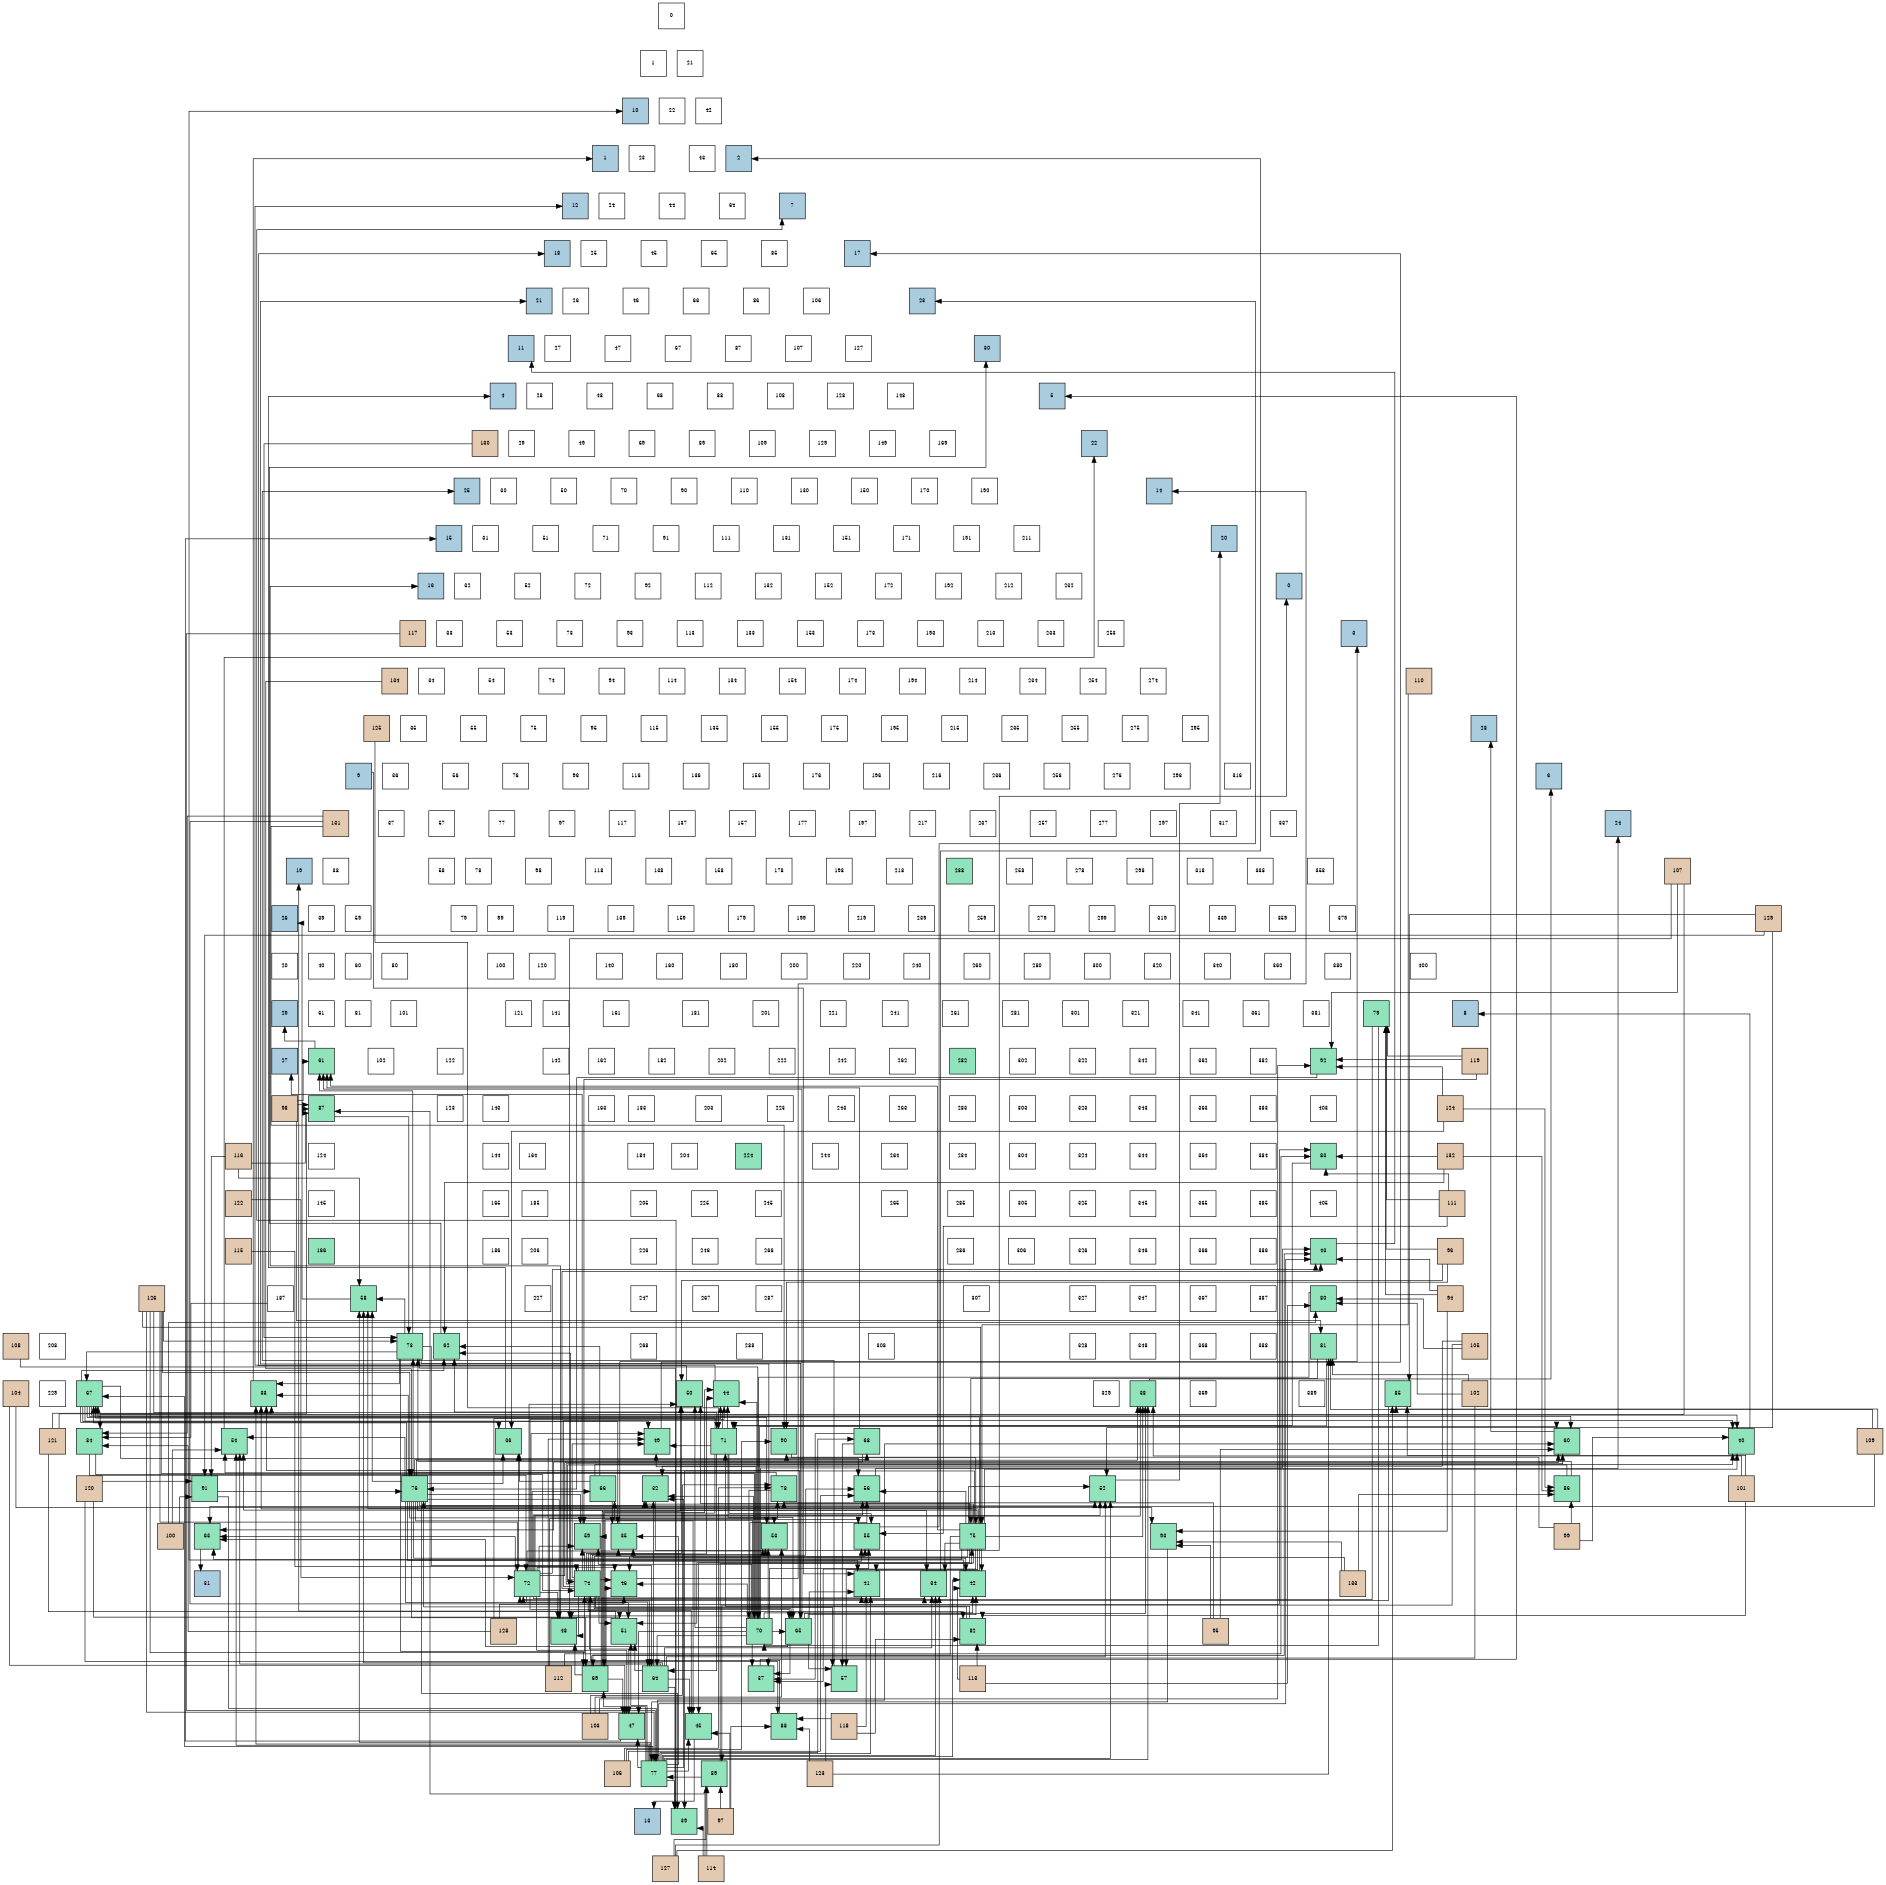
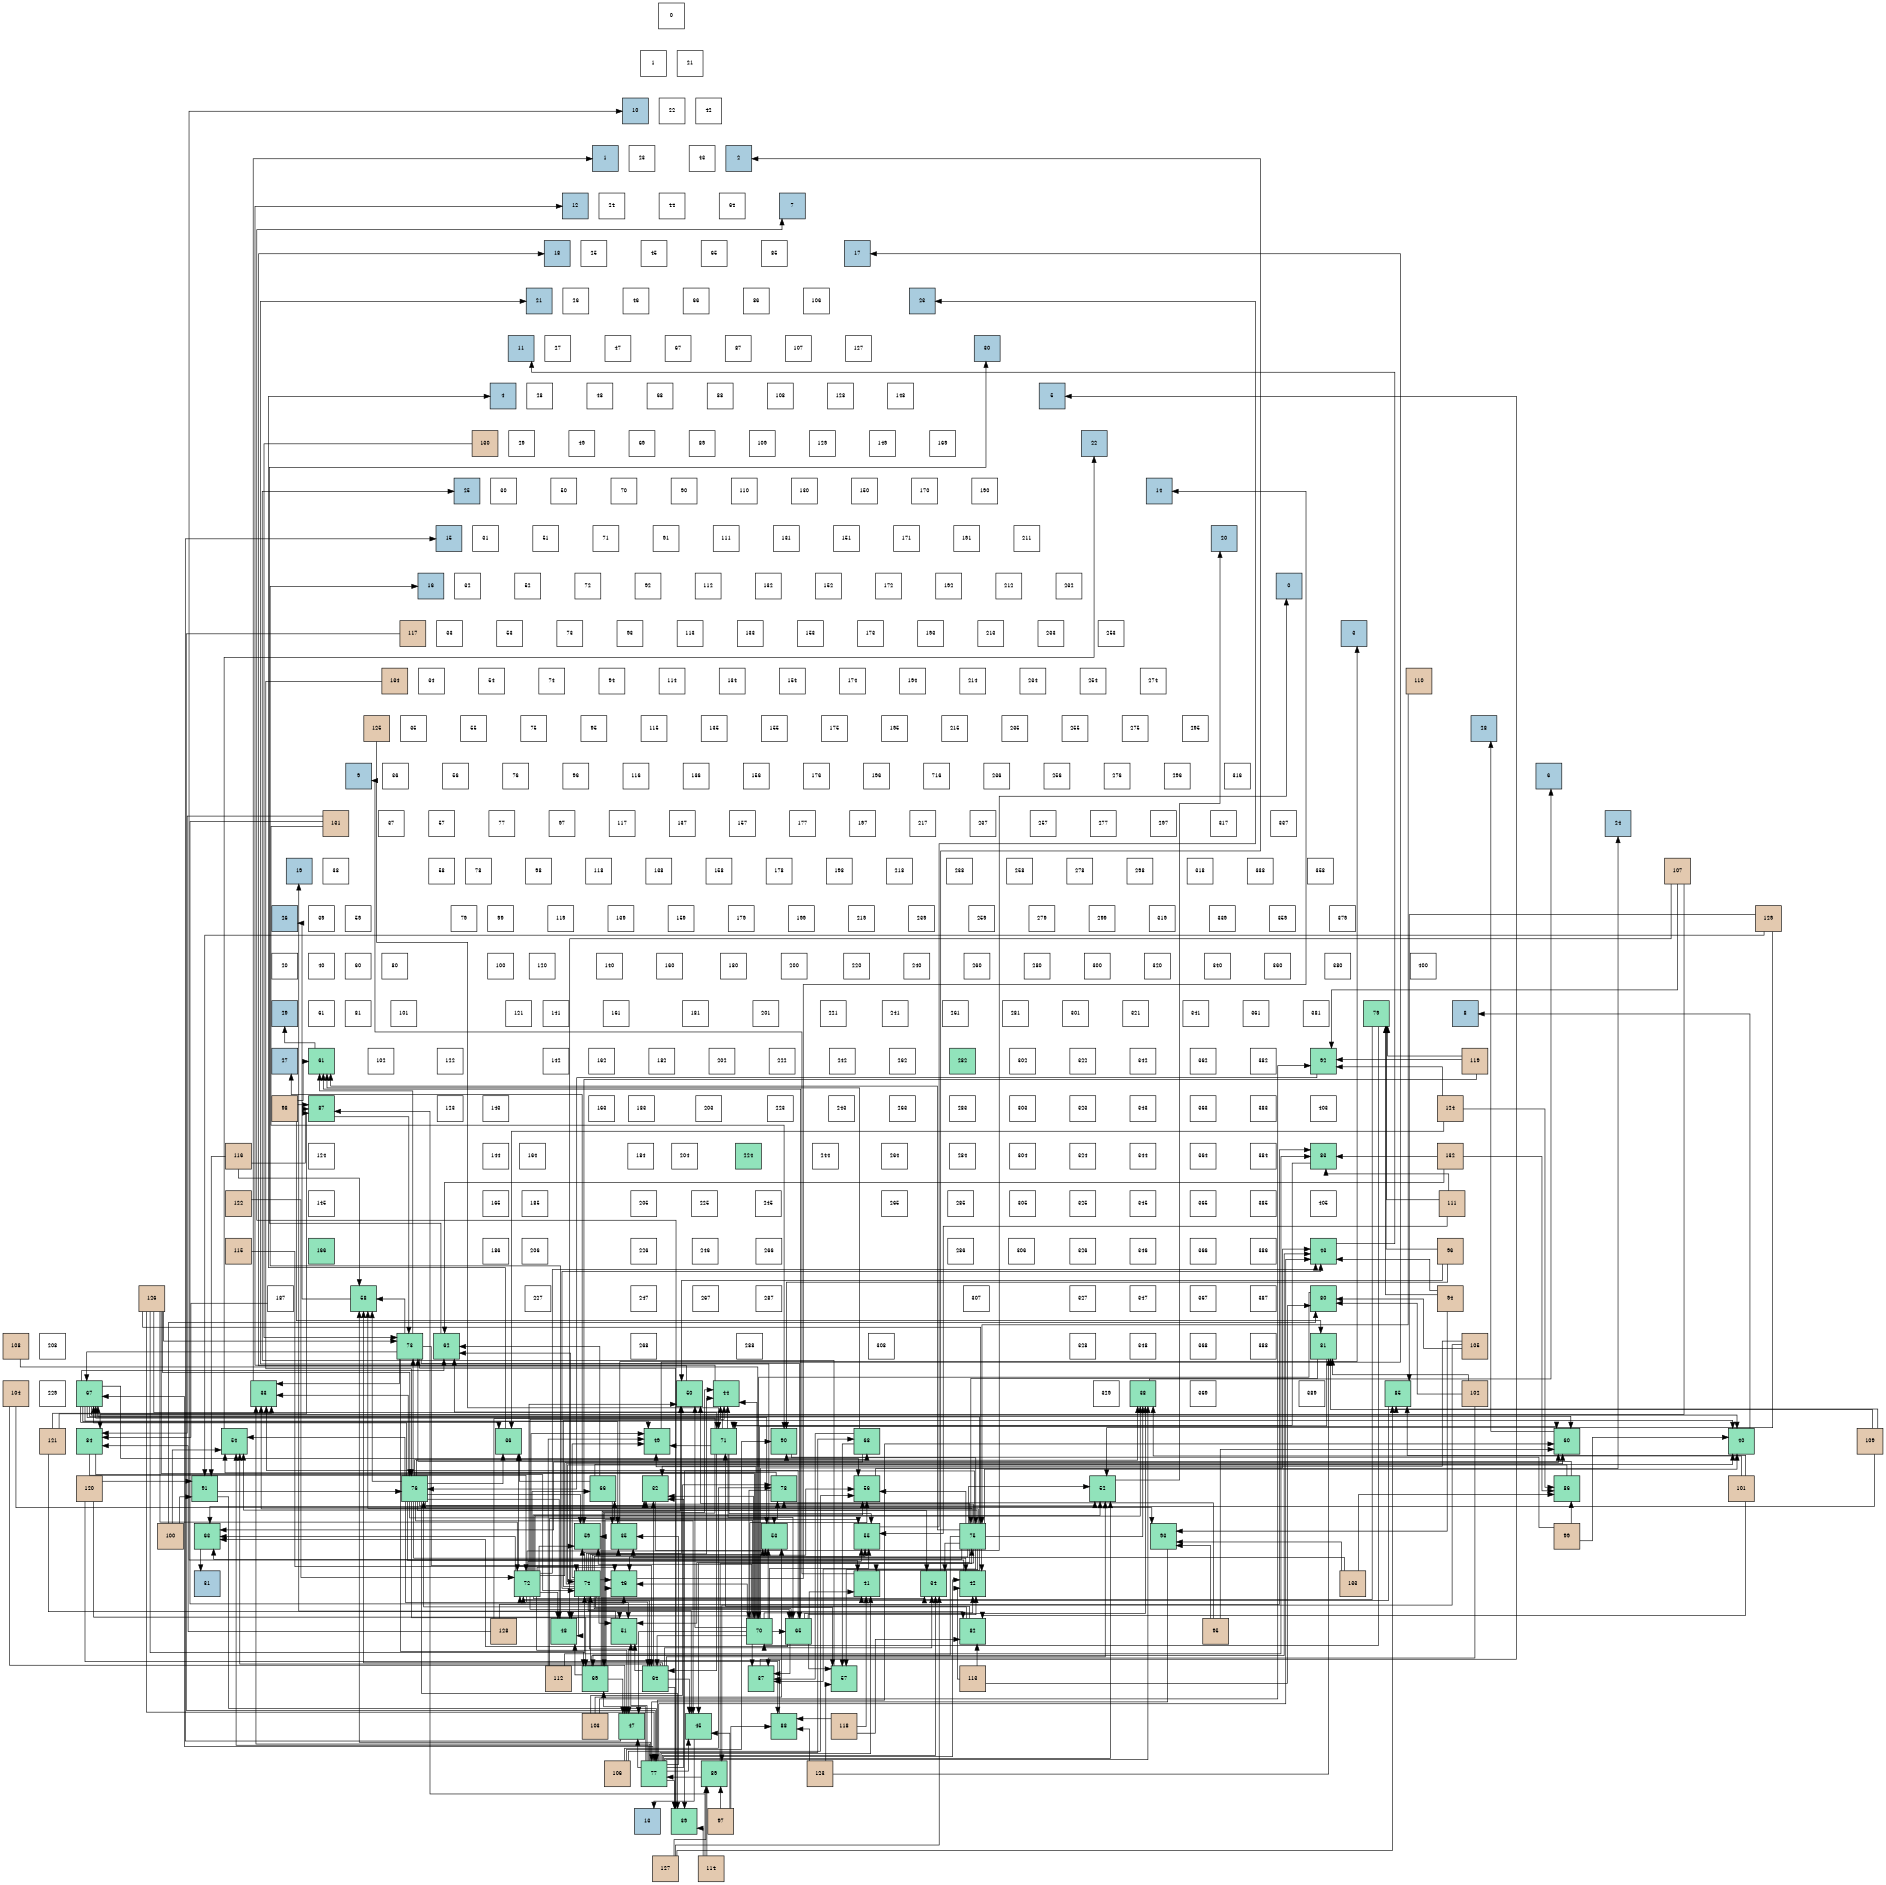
(937, 776) -> (937, 776)
(960, 871) -> (960, 871)
(763, 988) -> (760, 1032)
